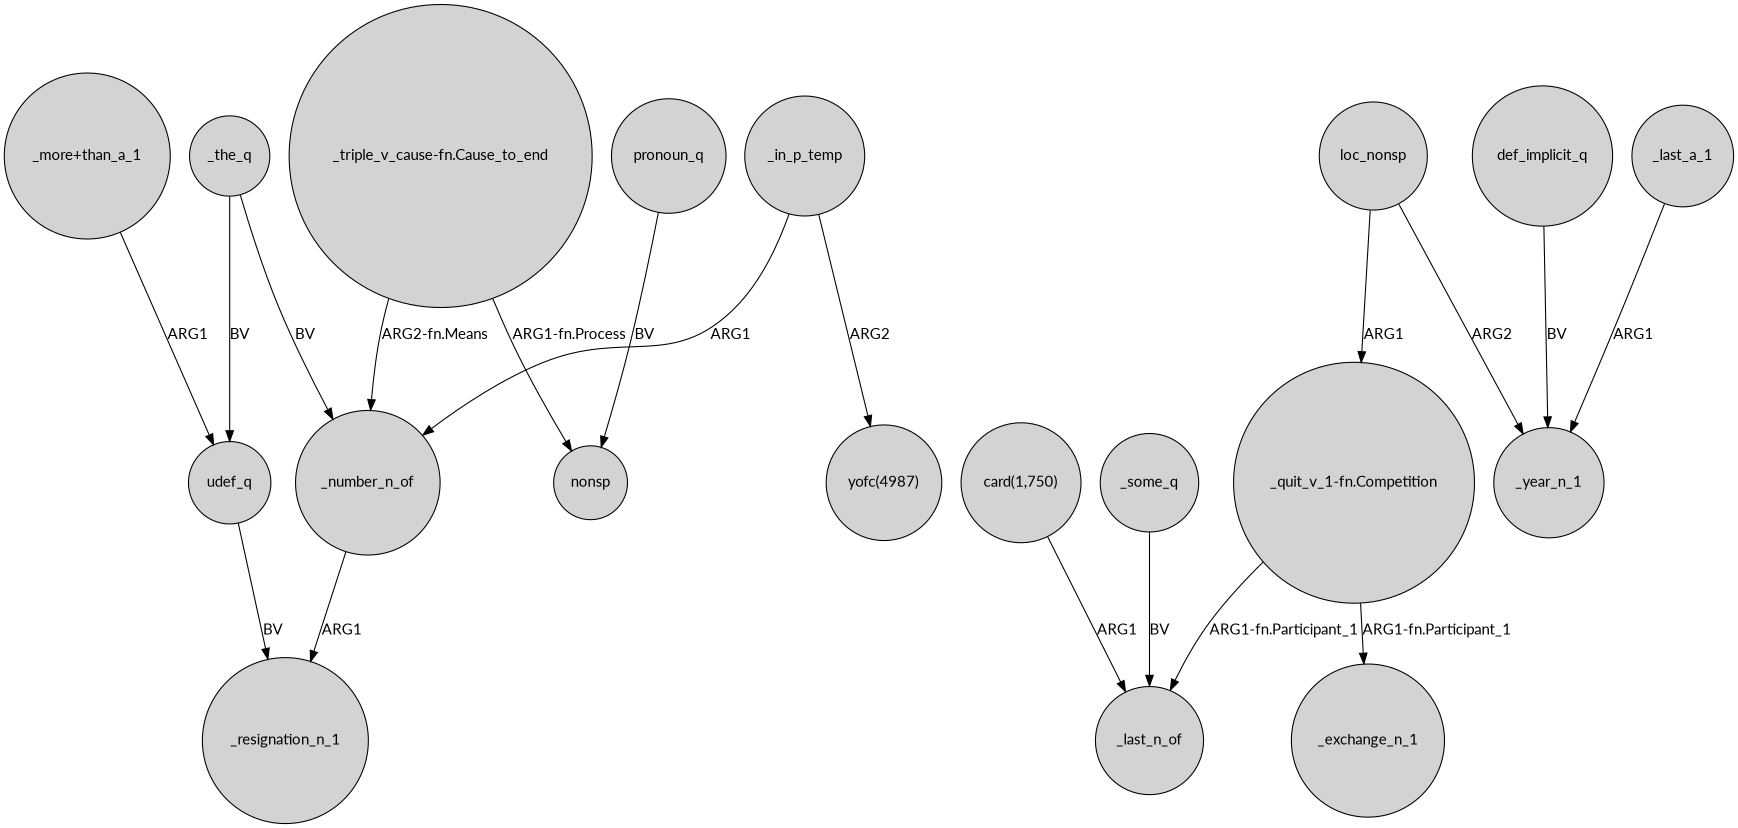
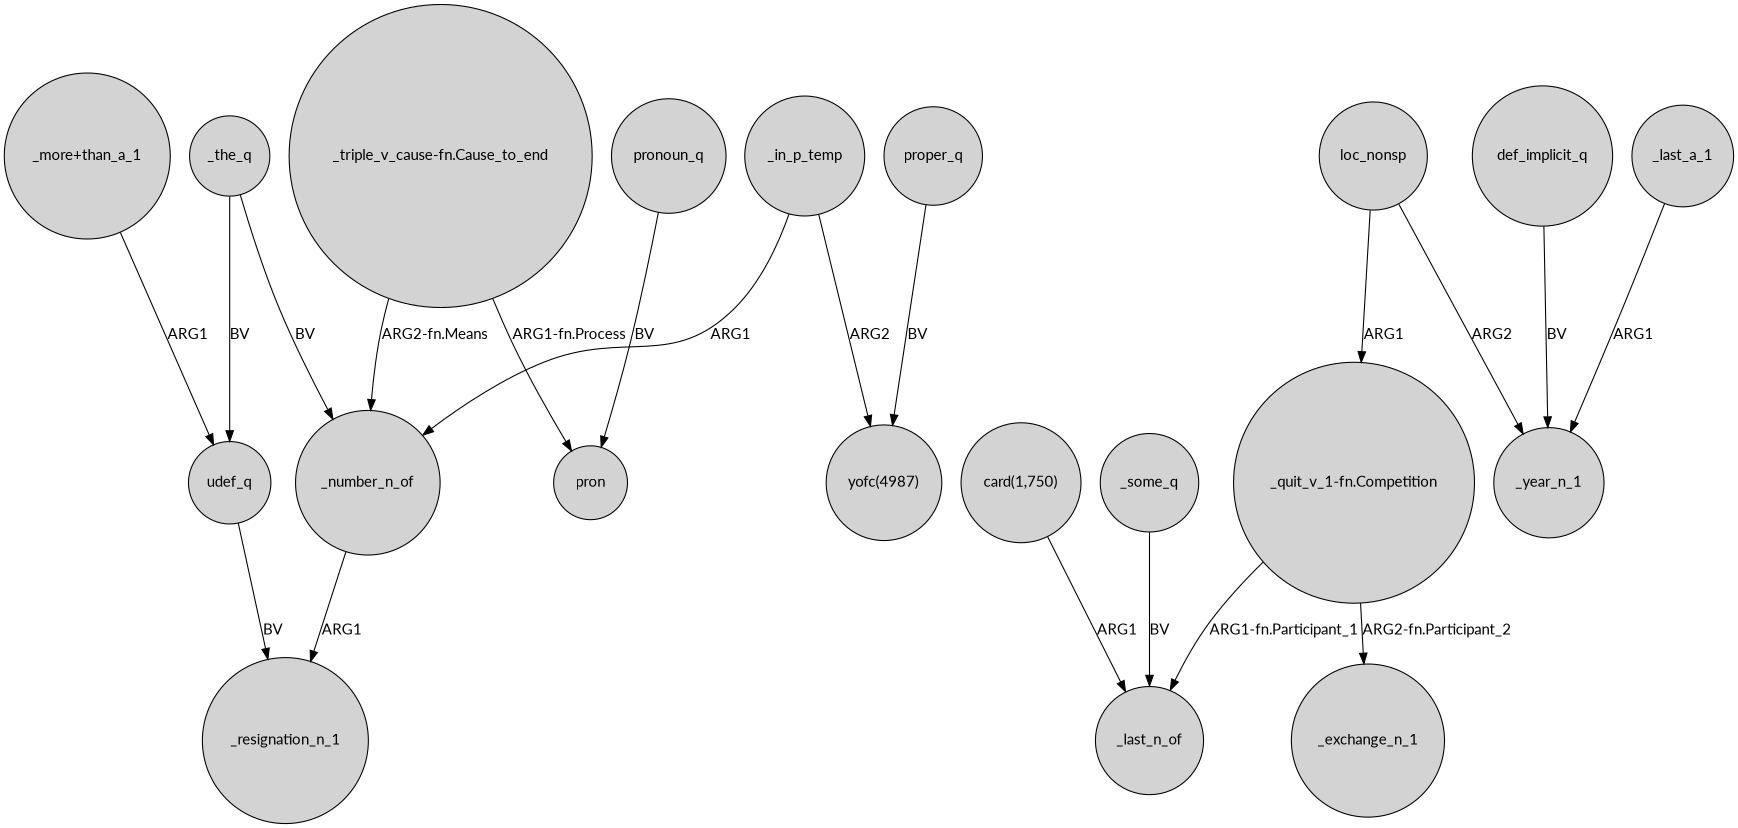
none -> (933, 156)
(591, 483) -> (591, 483)
(1437, 630) -> (1437, 630)
